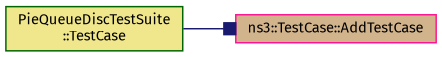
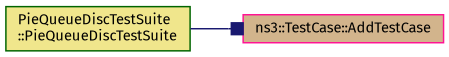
(94, 29) -> (98, 29)
